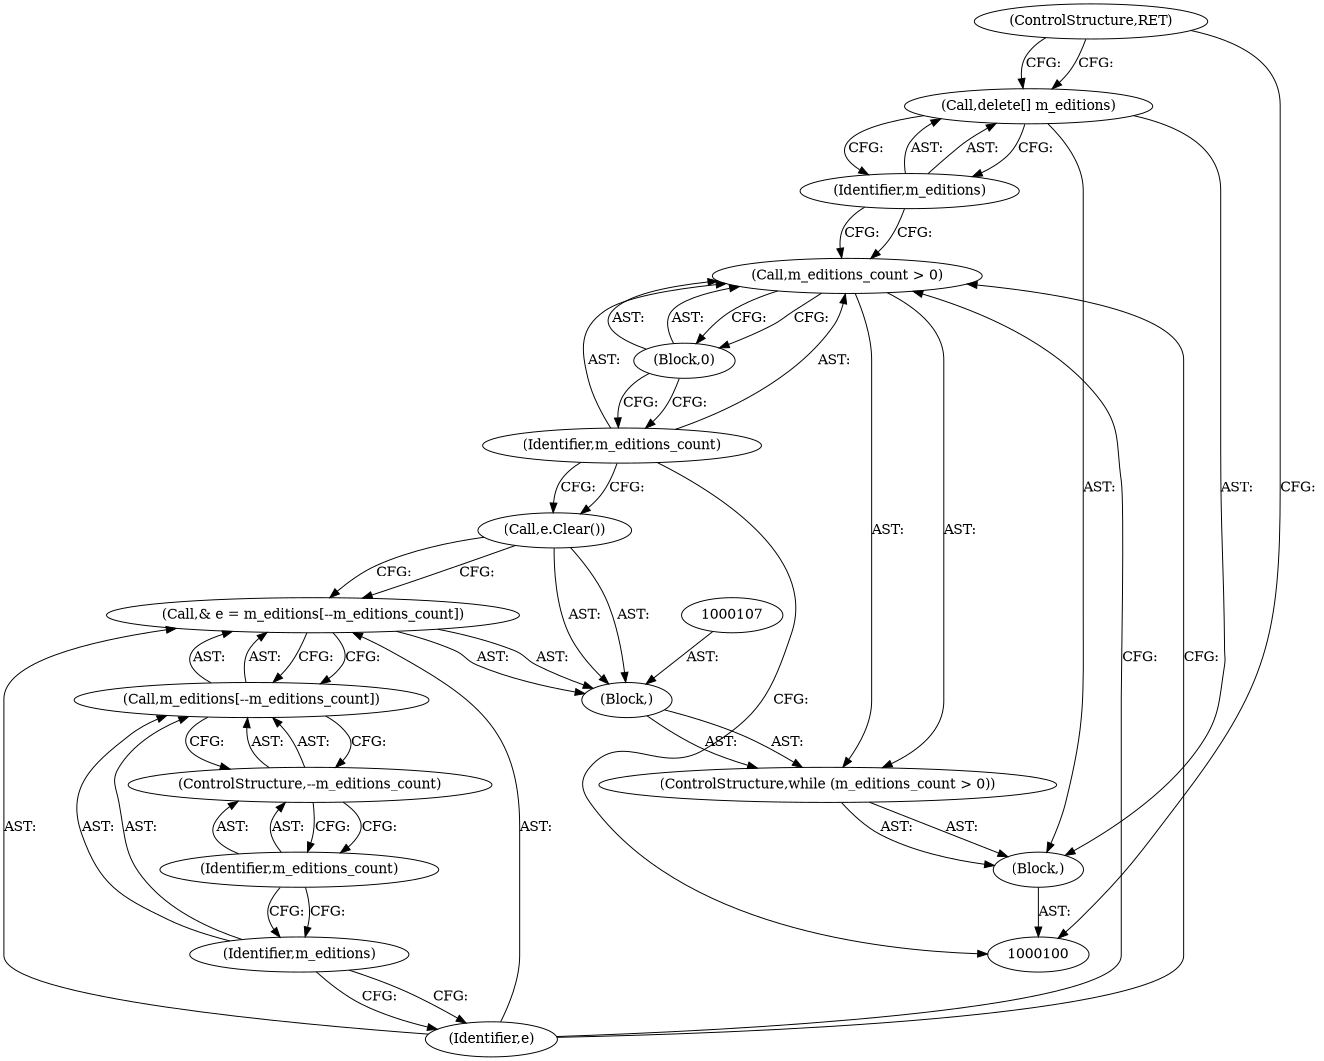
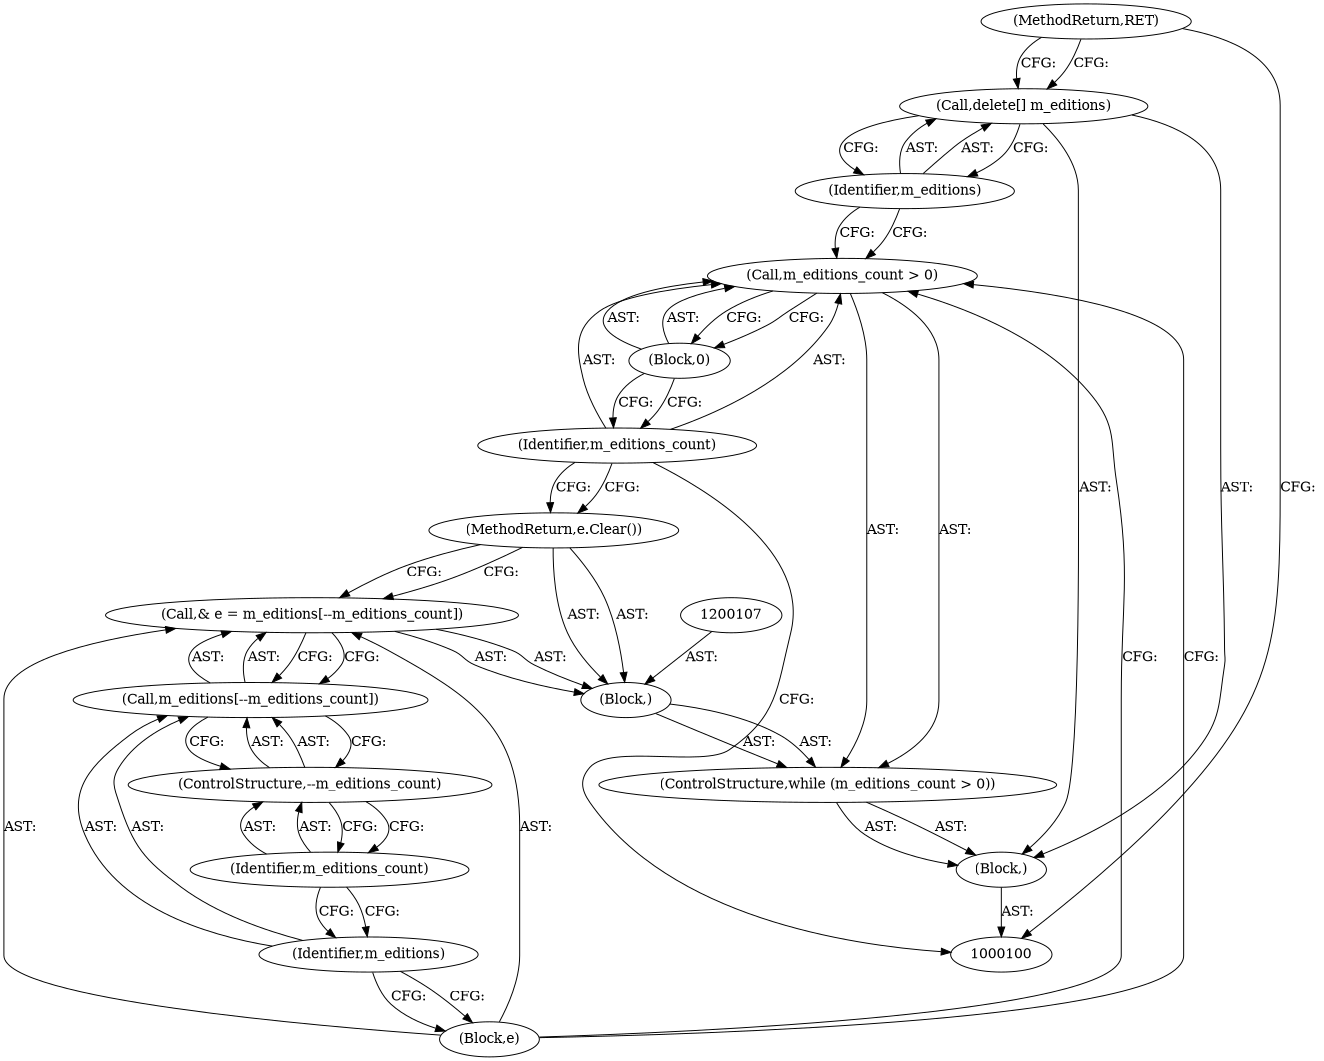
(1091, 21) -> (1086, 21)
(555, 530) -> (554, 530)
(732, 615) -> (731, 615)
(491, 1039) -> (489, 1039)
